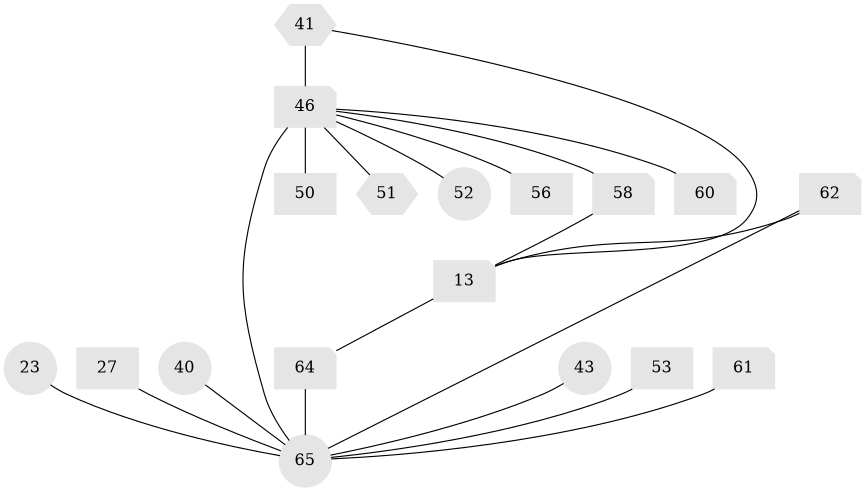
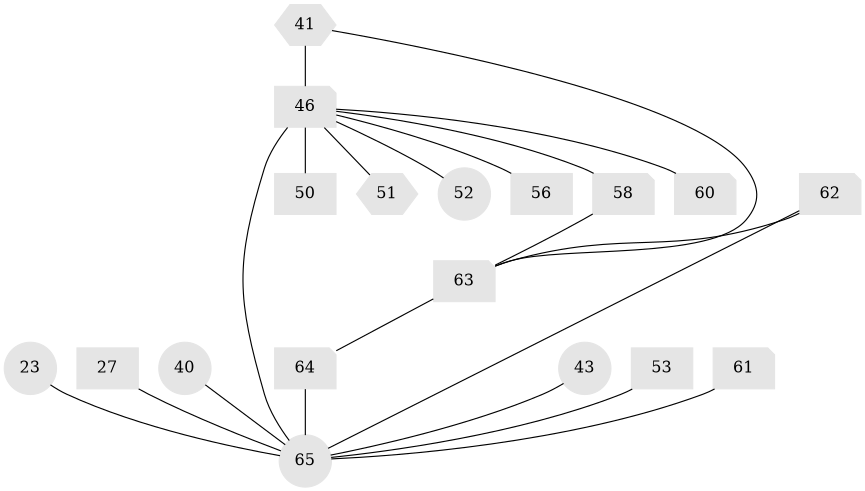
(464, 281) -> (464, 281)
